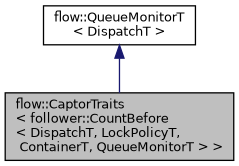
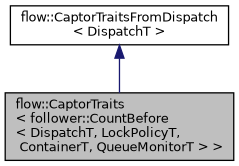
(119, 25) -> (119, 25)
